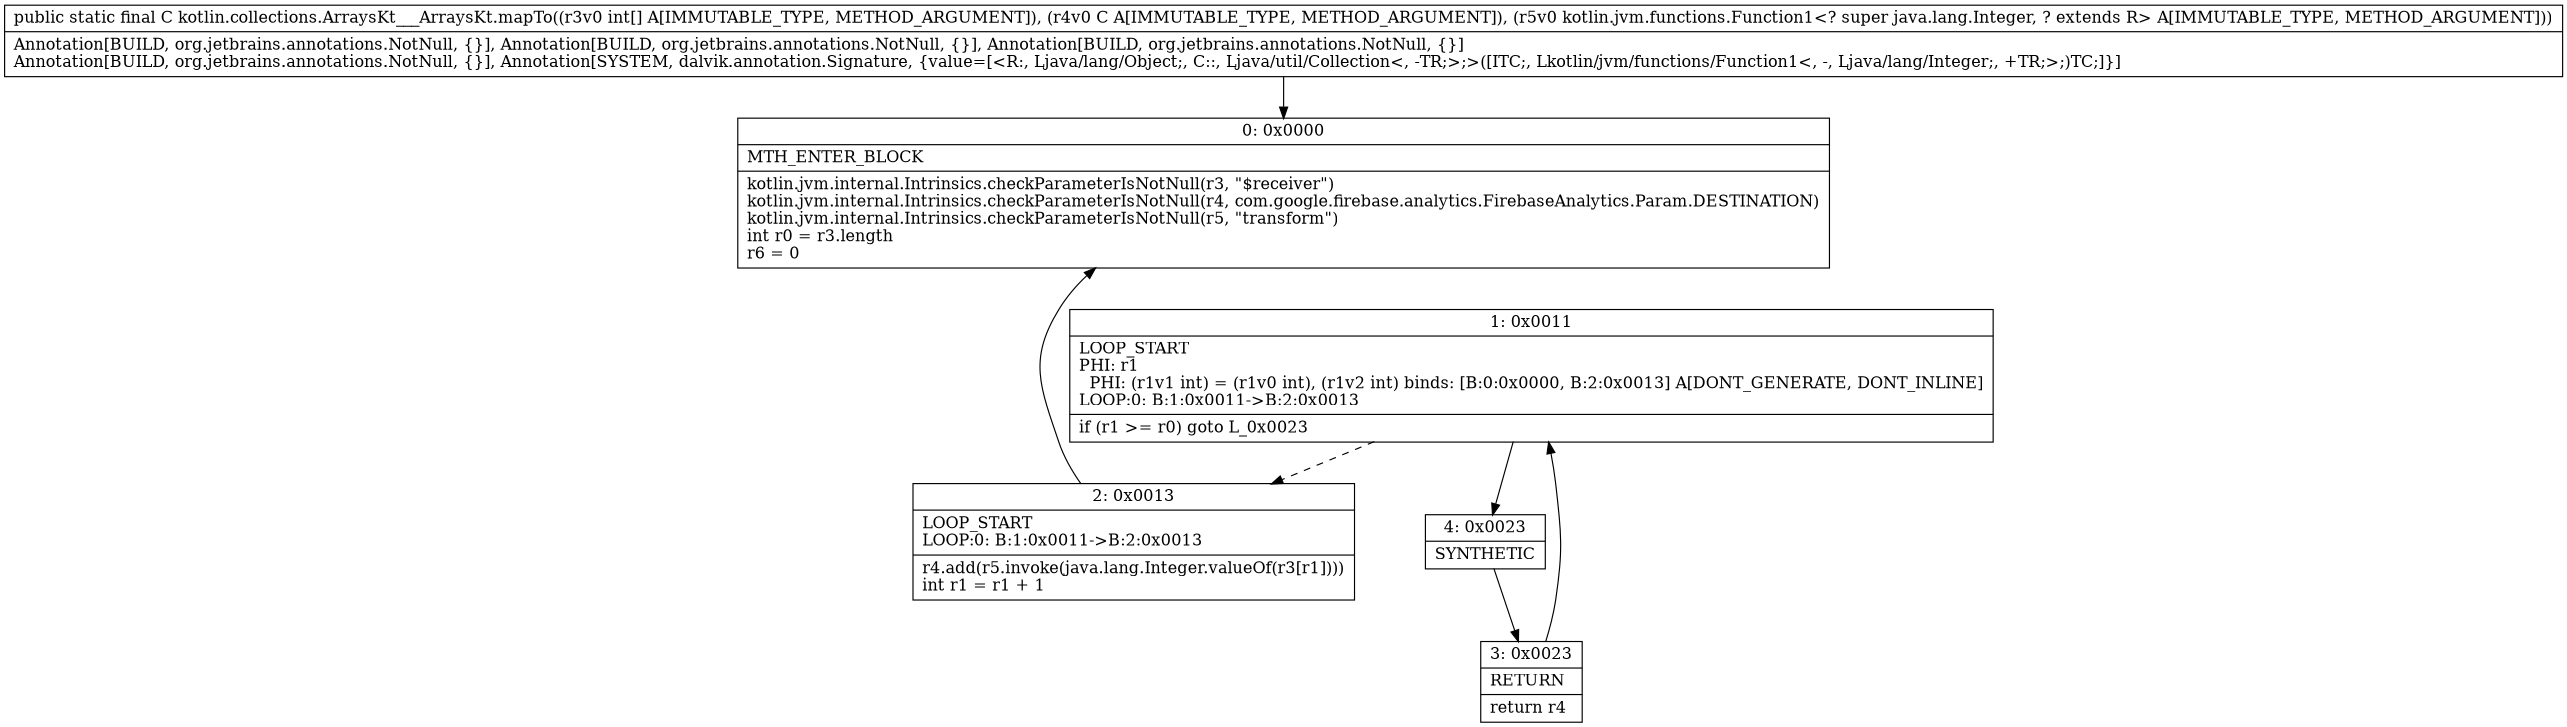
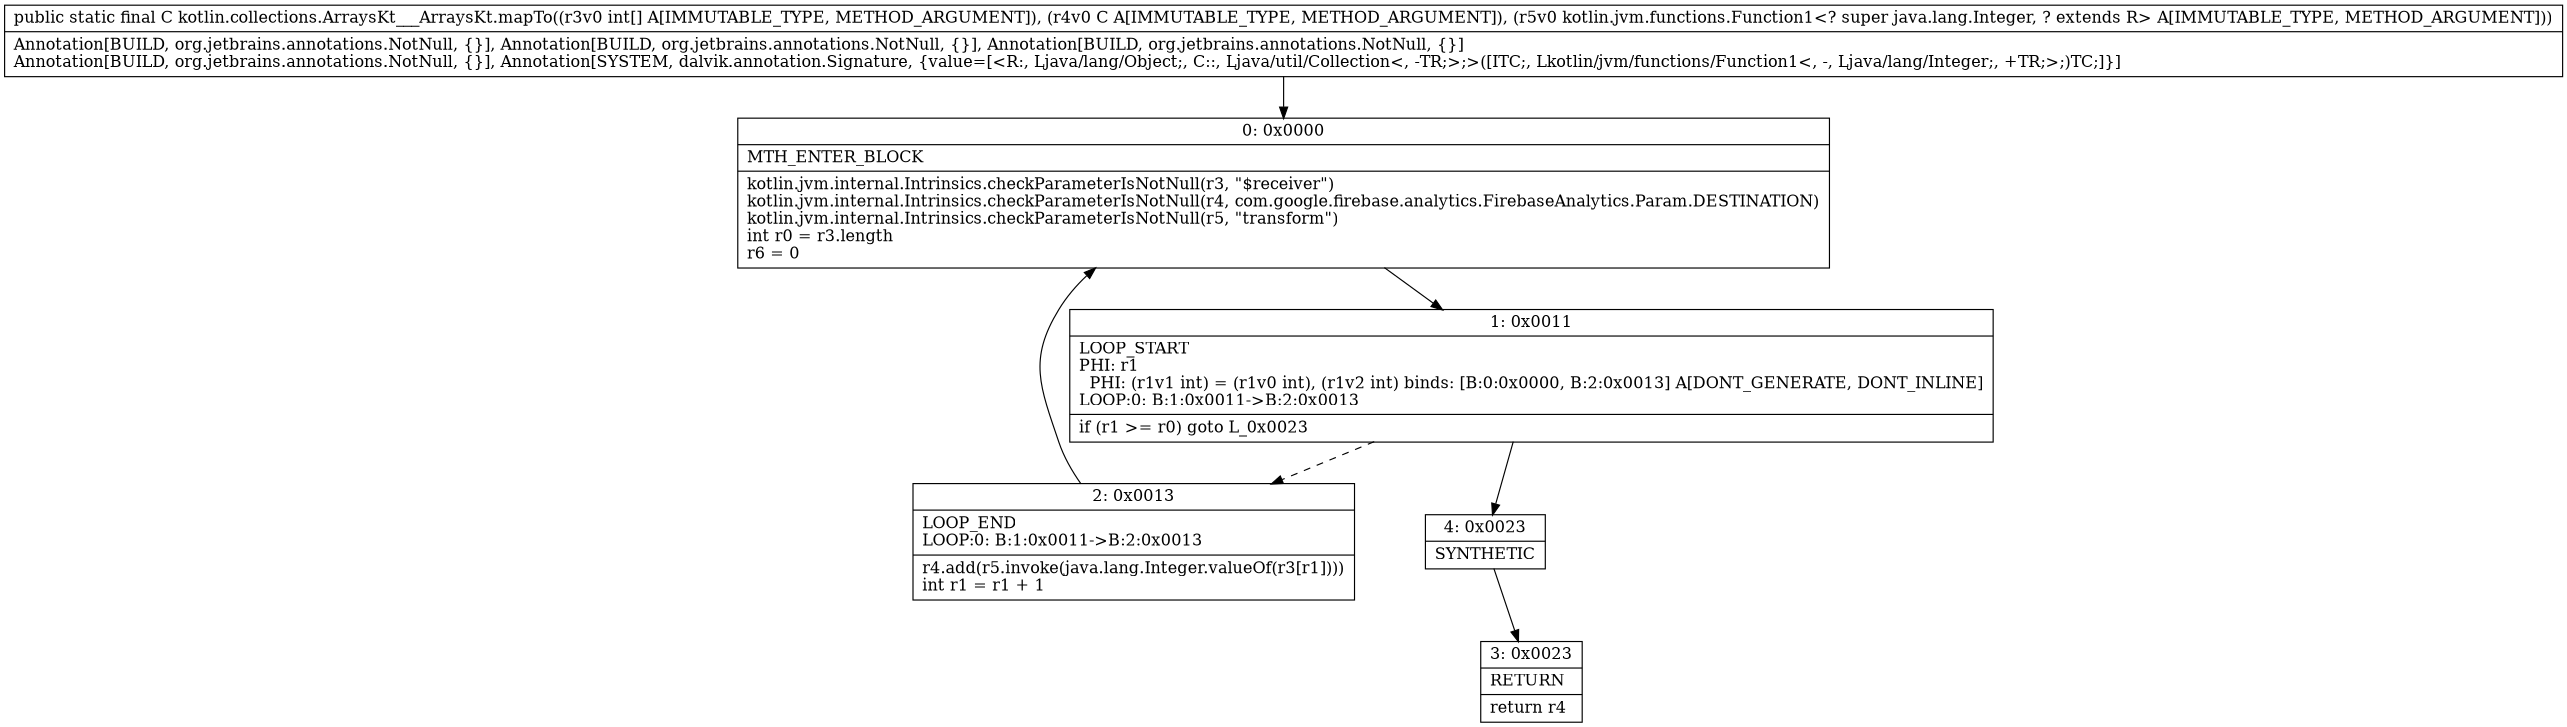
(978, 523) -> (969, 523)
(1561, 548) -> (1409, 285)
